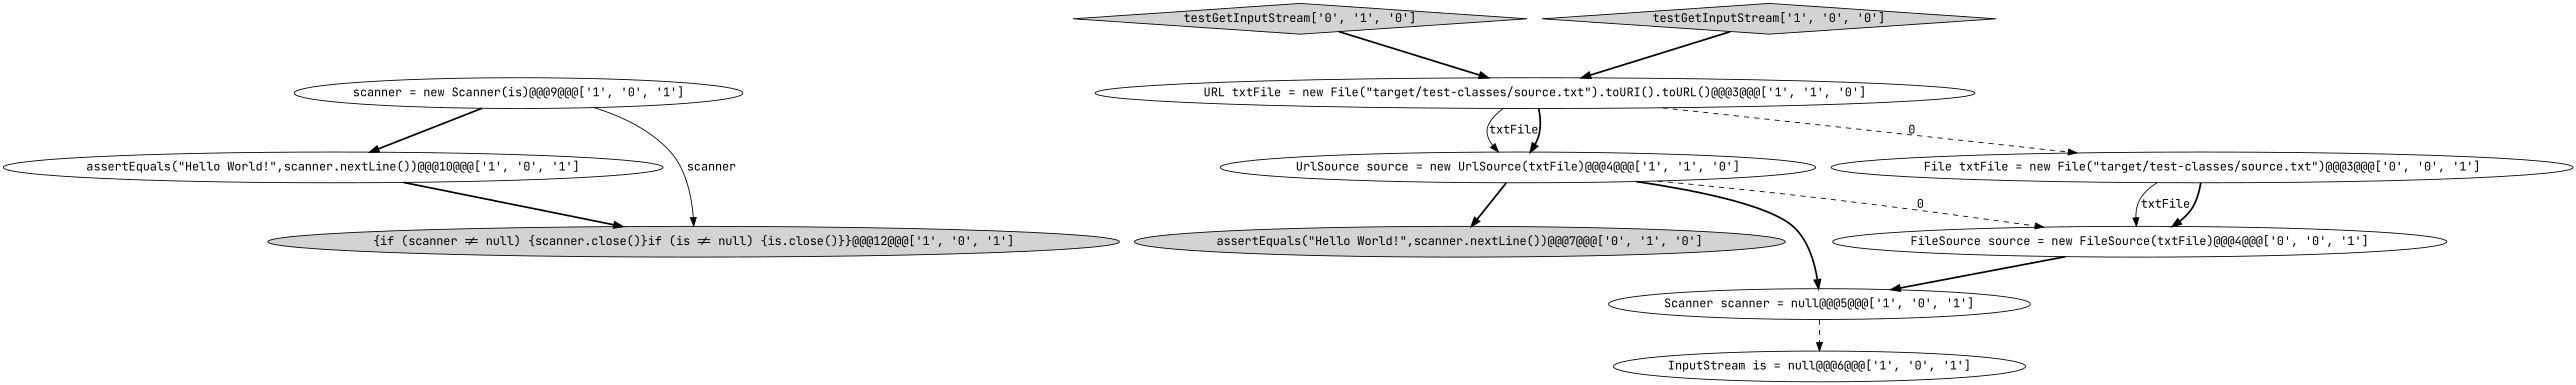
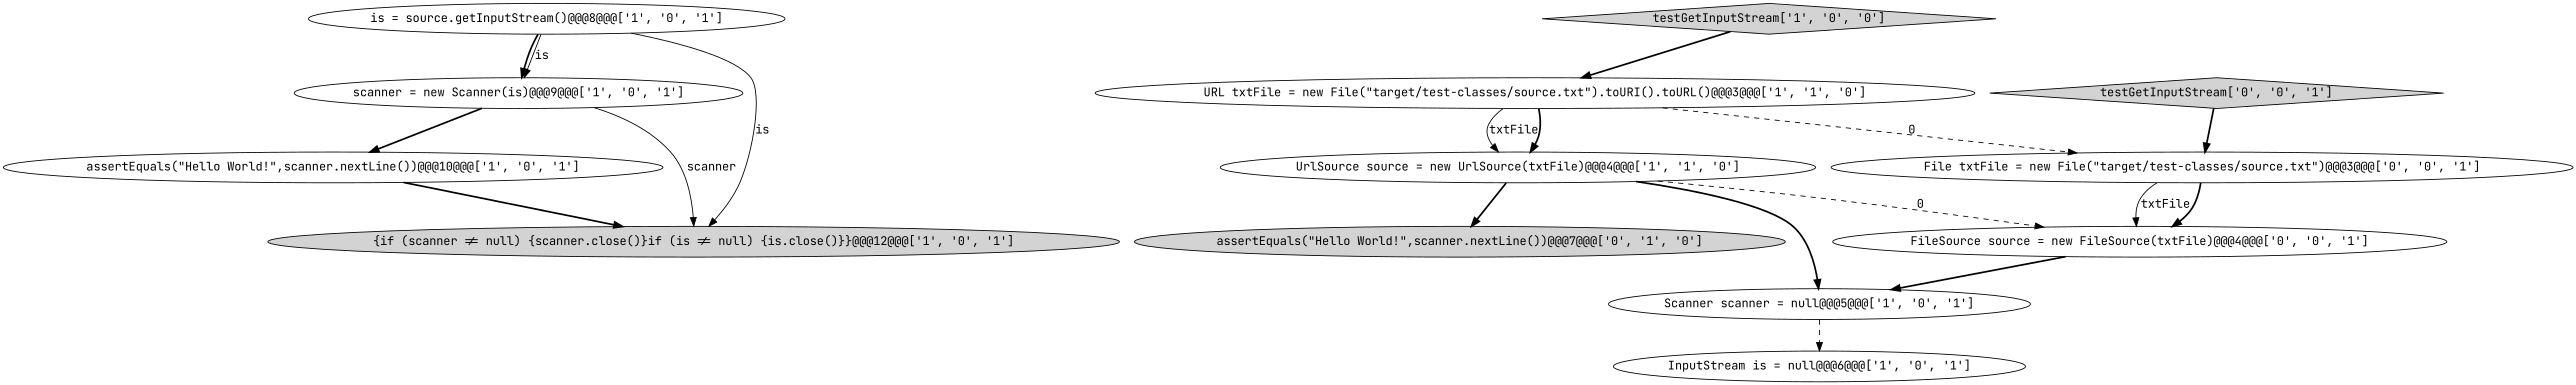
none -> (547, 19)
(1300, 19) -> none
none -> (2217, 93)
